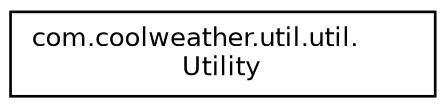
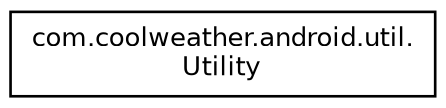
(223, 54) -> (223, 54)
